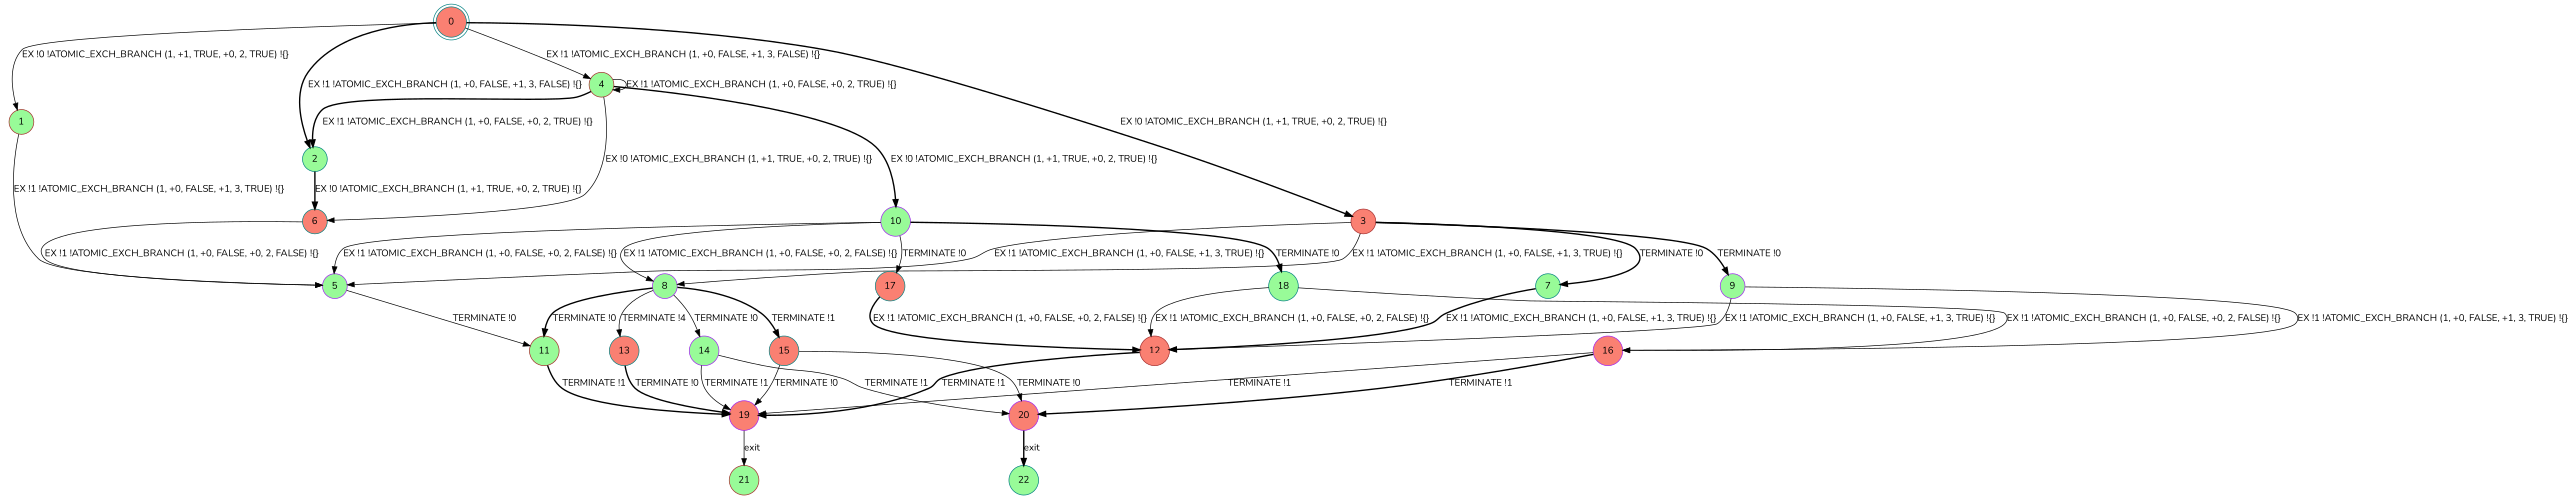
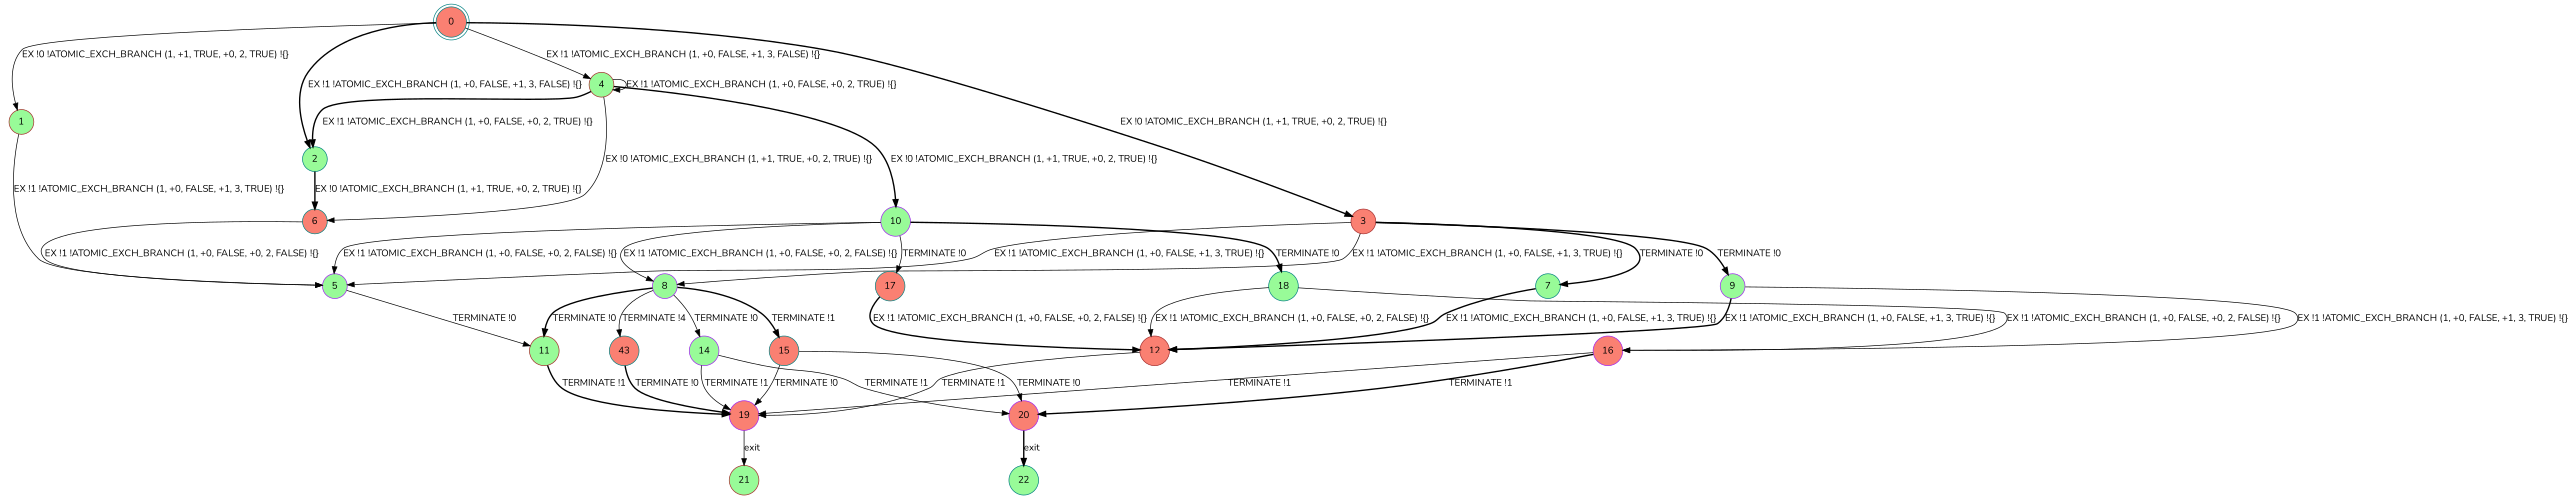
(1462, 339) -> (1462, 339)
(624, 351) -> (624, 351)
(950, 376) -> (950, 376)
